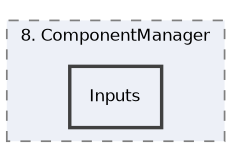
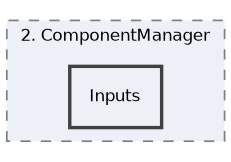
(116, 37) -> (116, 37)
